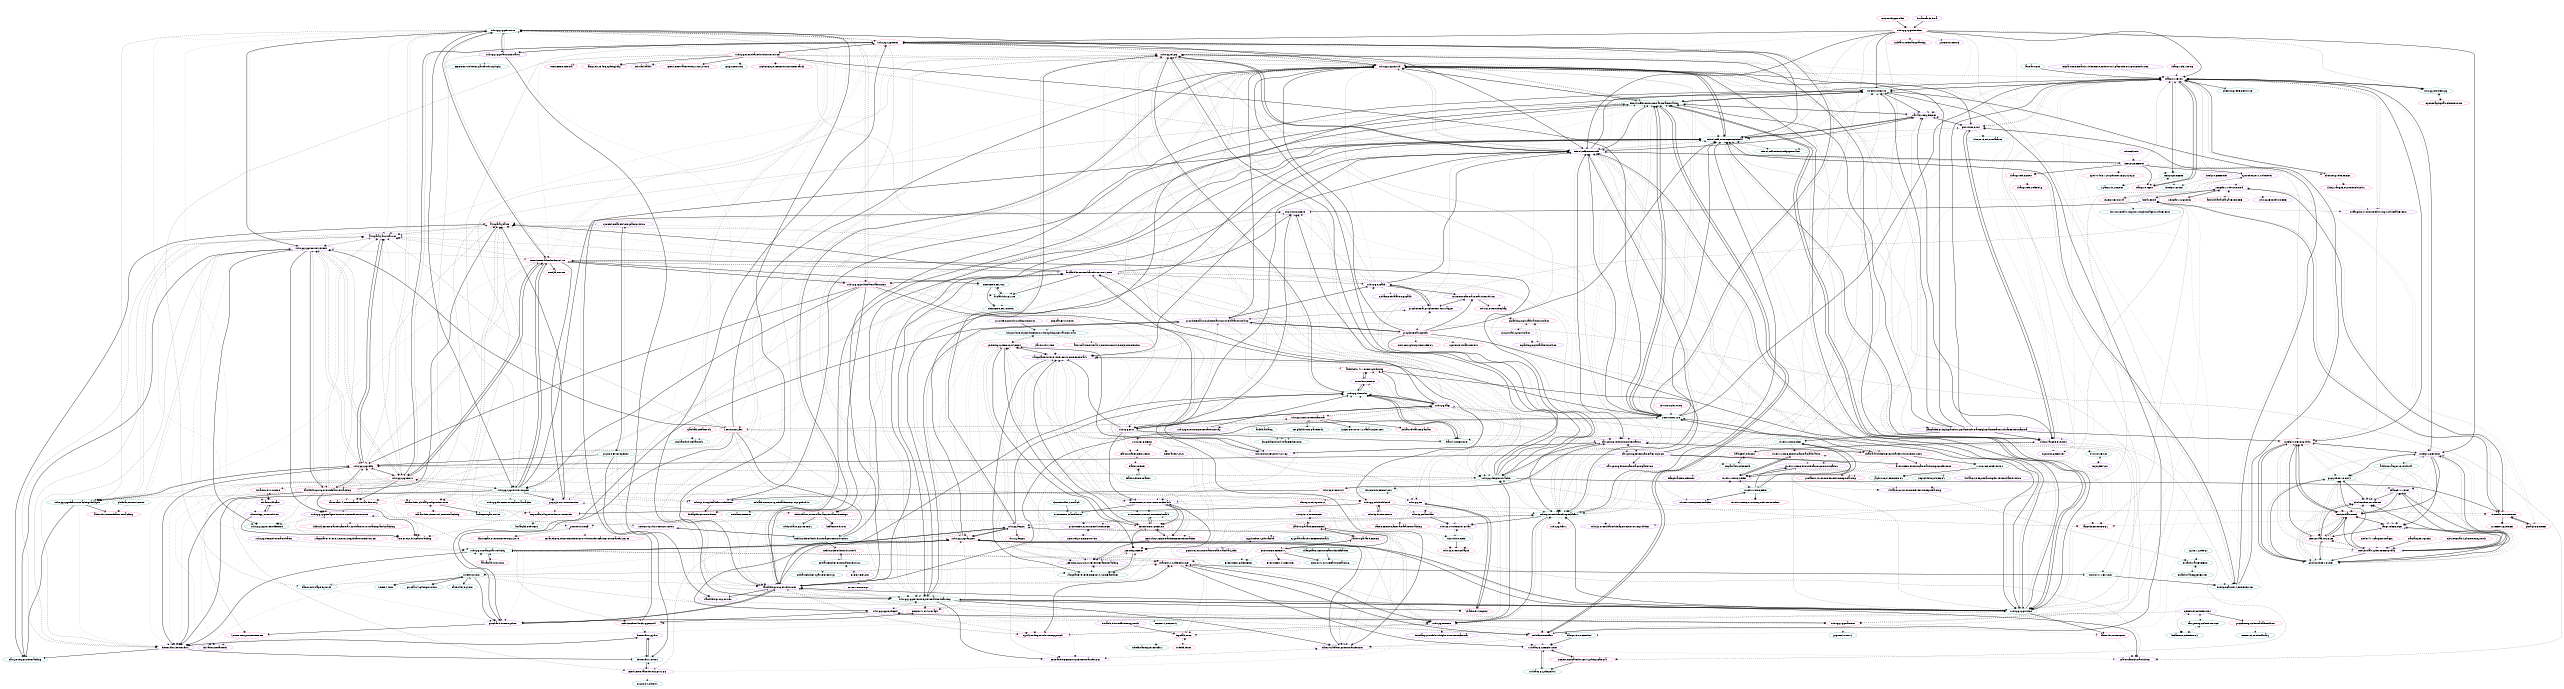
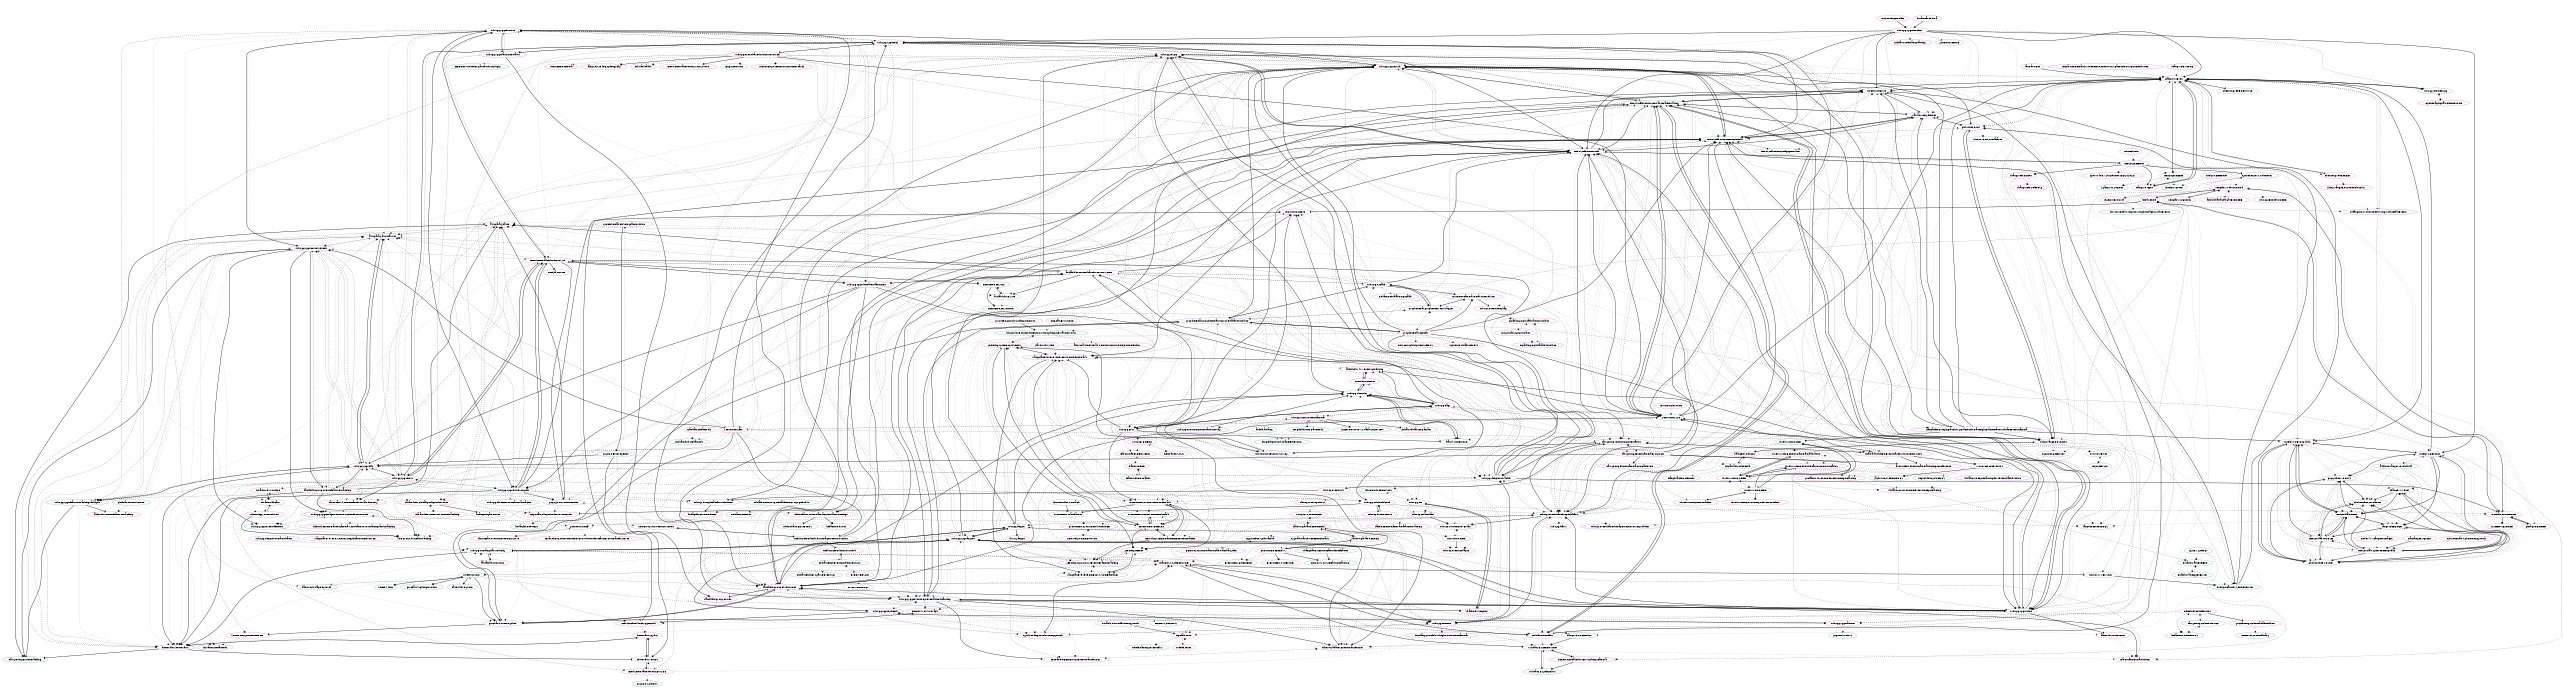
(267, 508) -> (267, 508)
